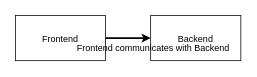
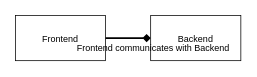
(142, 38) -> (141, 38)
